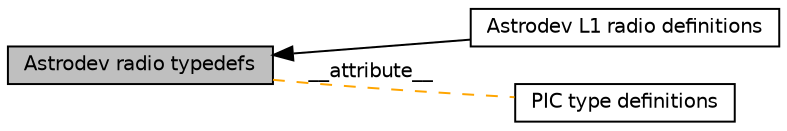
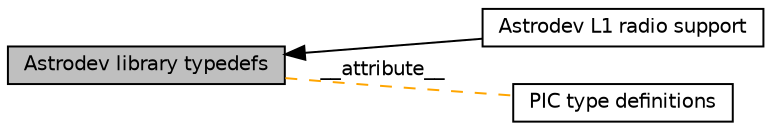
(625, 28) -> (623, 28)
(140, 65) -> (146, 65)
